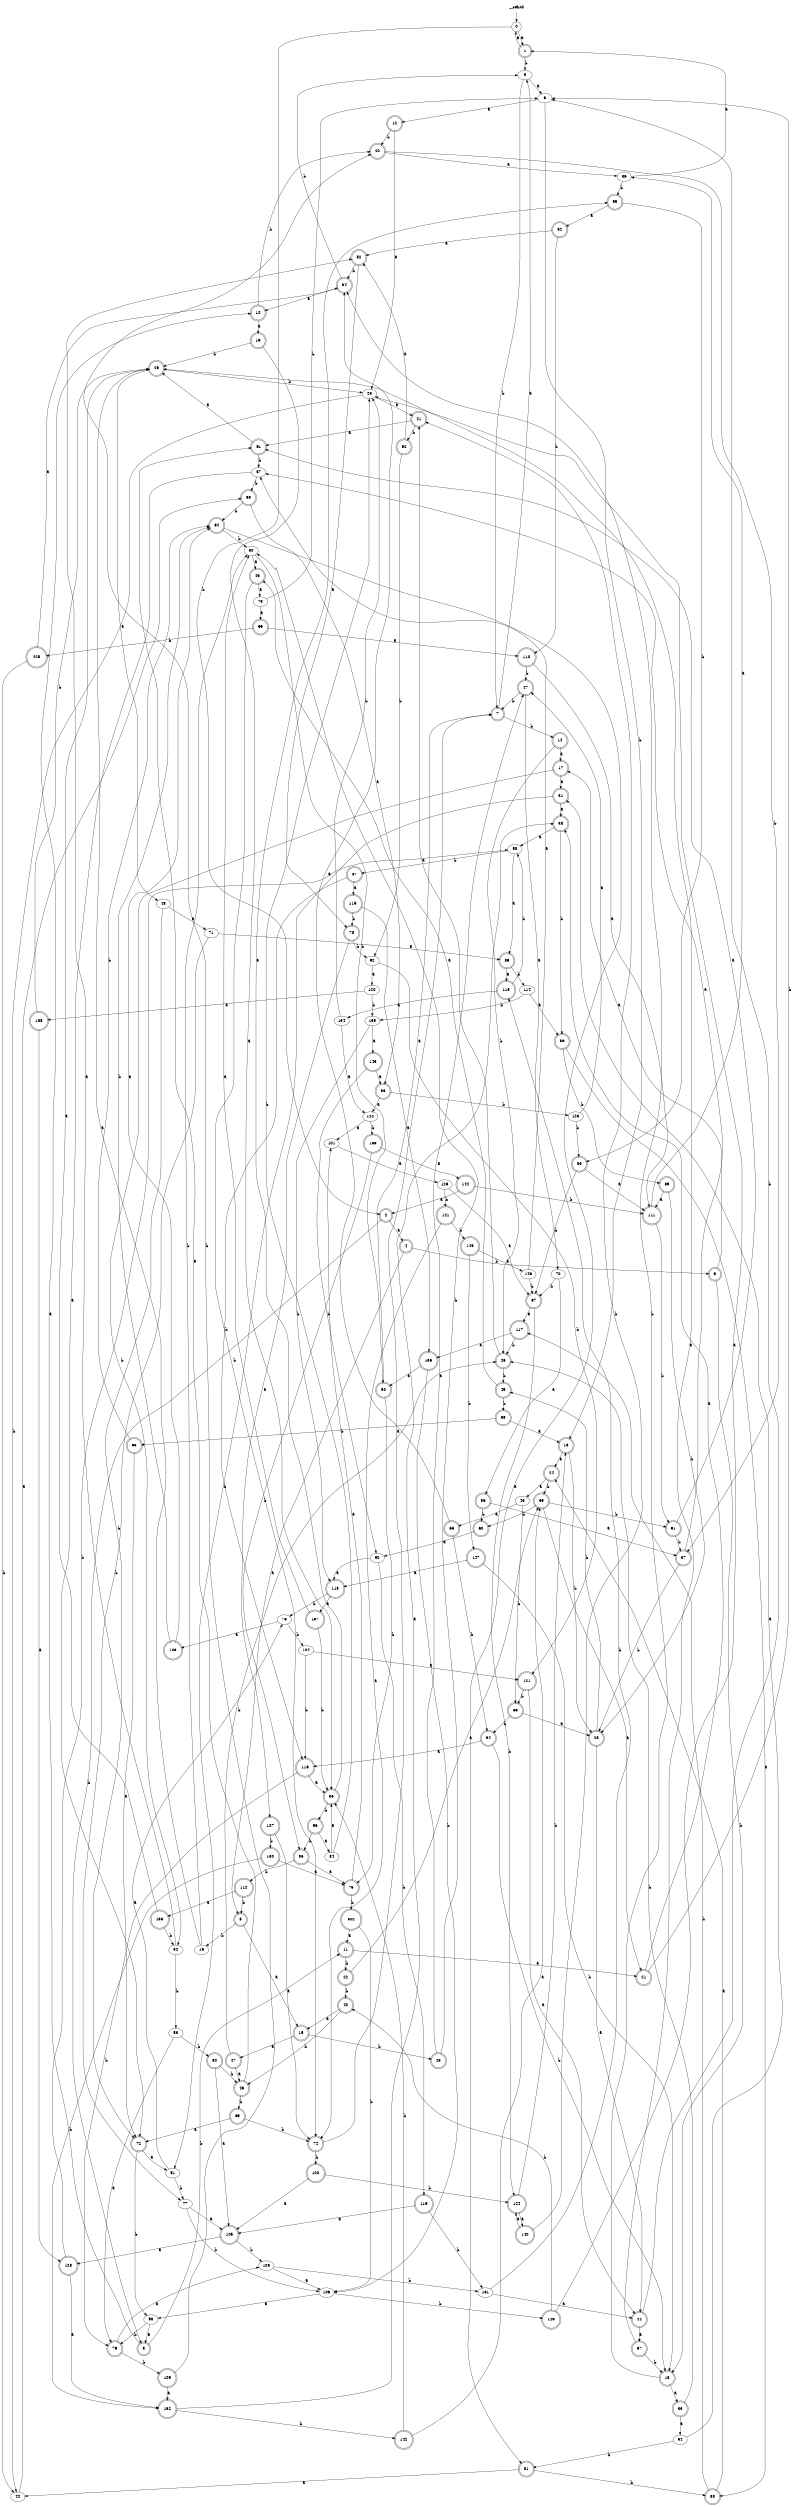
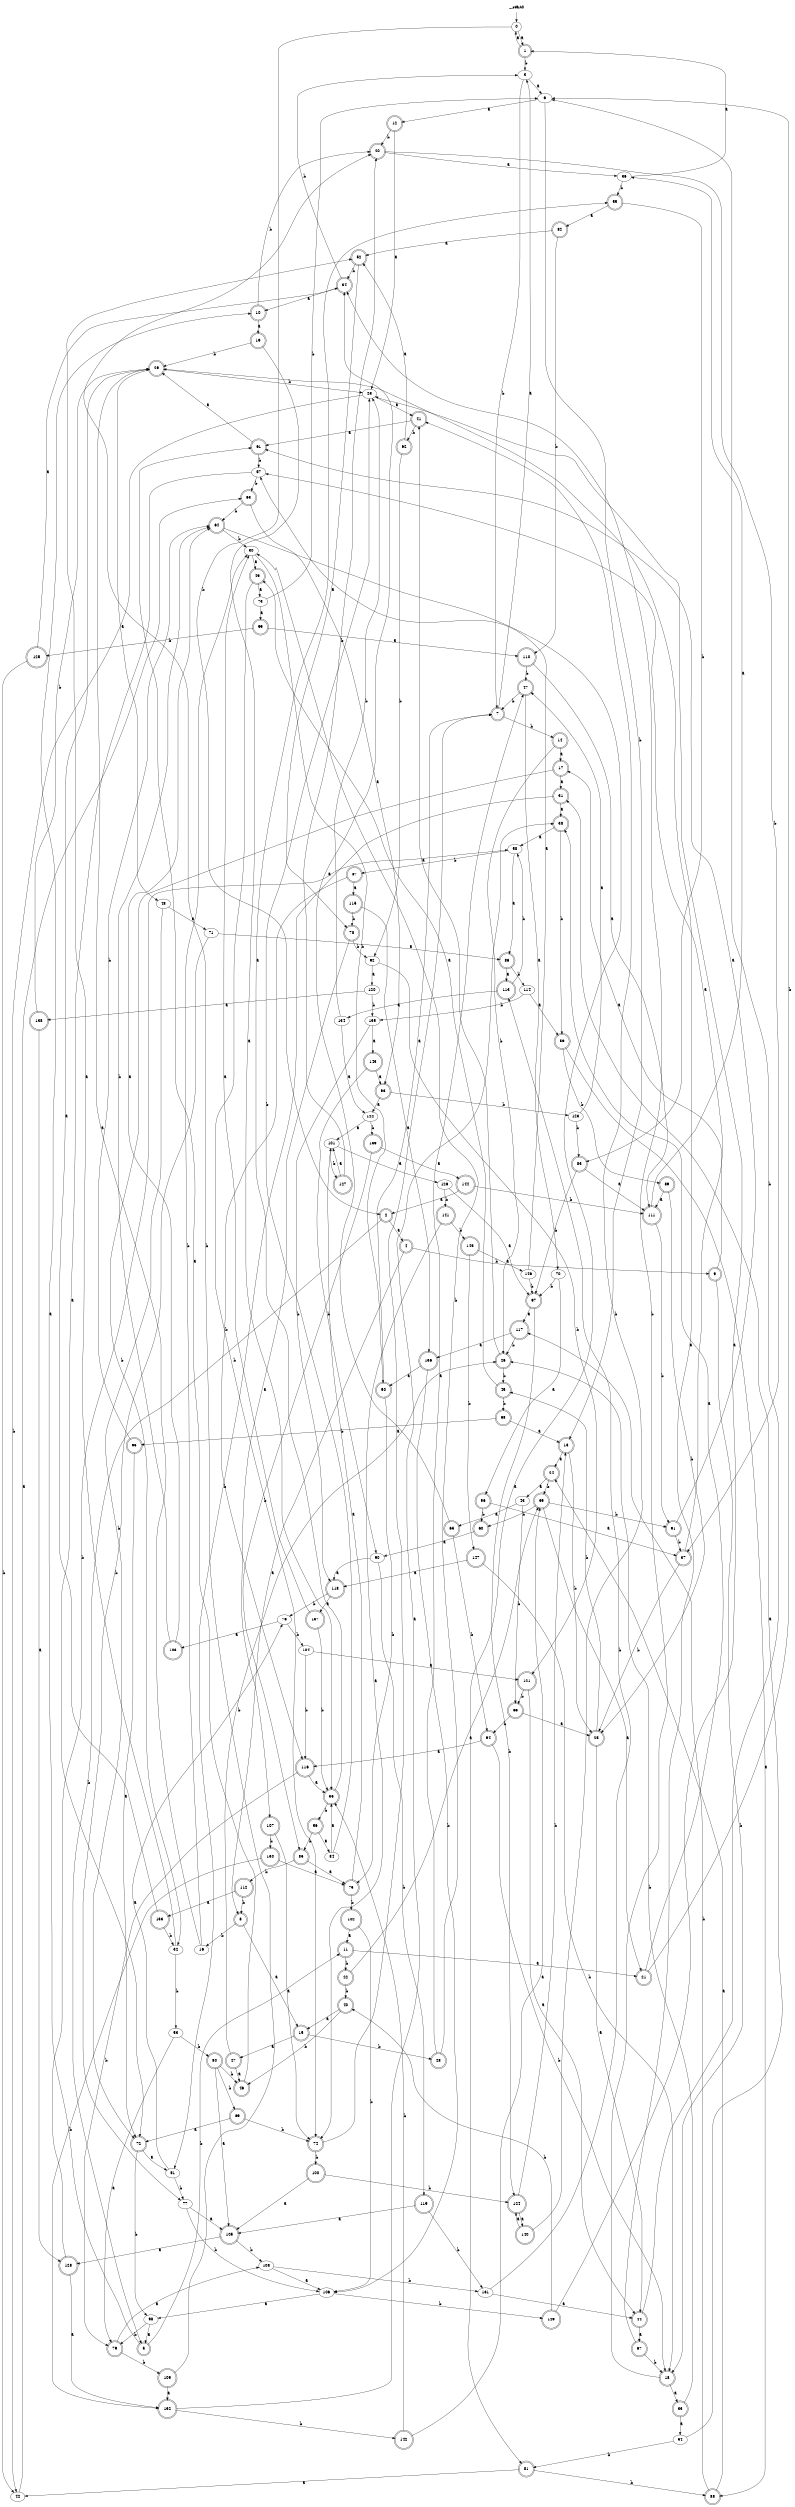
(37, 657) -> (37, 657)
none -> (343, 1185)
(351, 1920) -> (351, 1920)
(240, 2101) -> (226, 2087)
